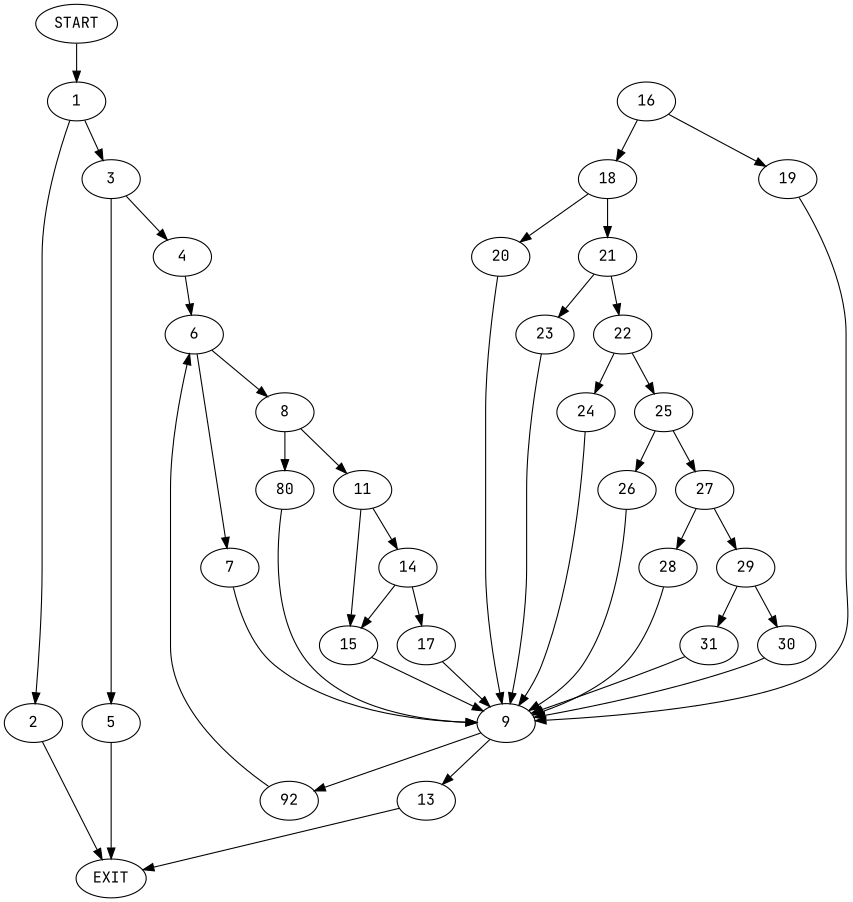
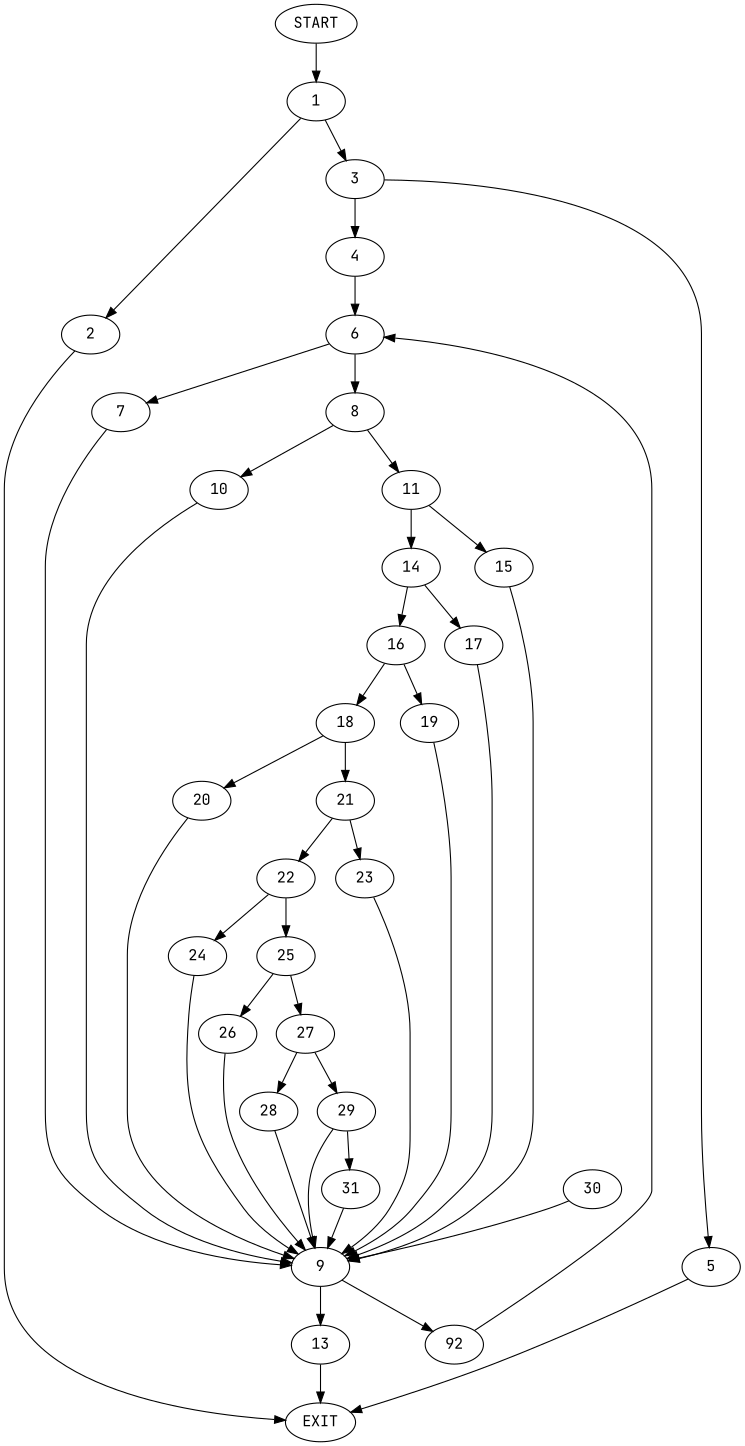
(285, 490) -> (219, 490)
(382, 602) -> (405, 601)
(764, 602) -> (310, 1180)
